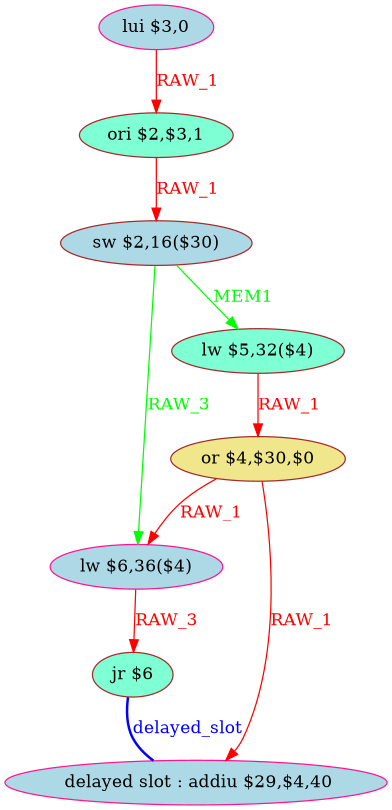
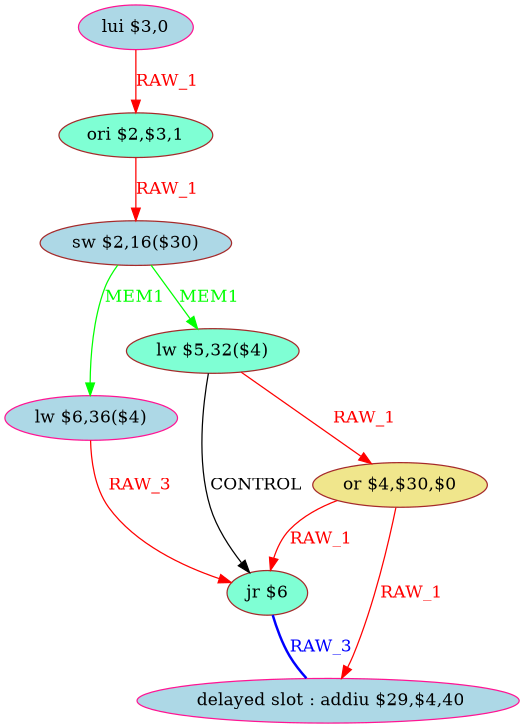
(179, 405) -> (135, 297)
none -> (203, 472)
(182, 502) -> (298, 522)
(188, 729) -> (321, 647)
